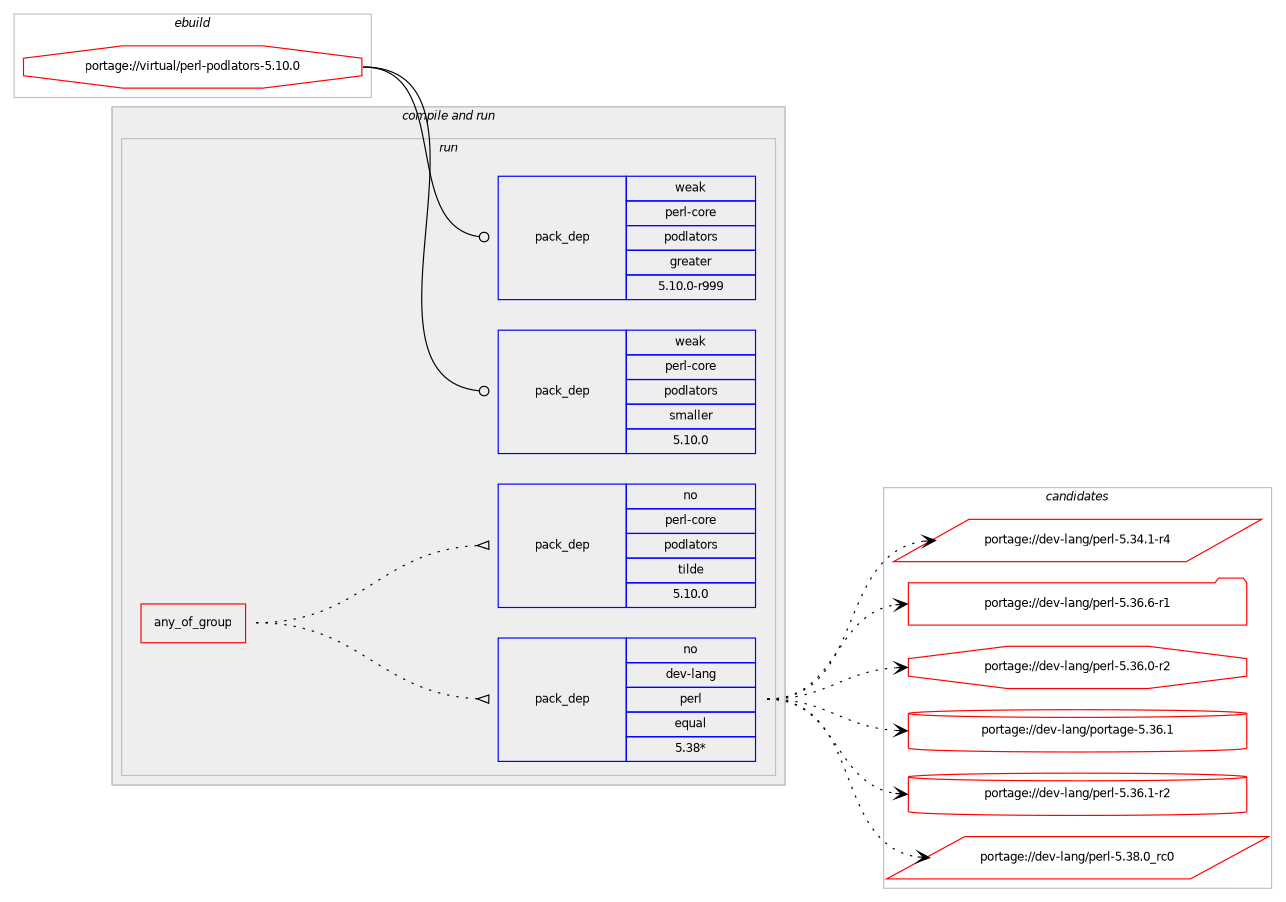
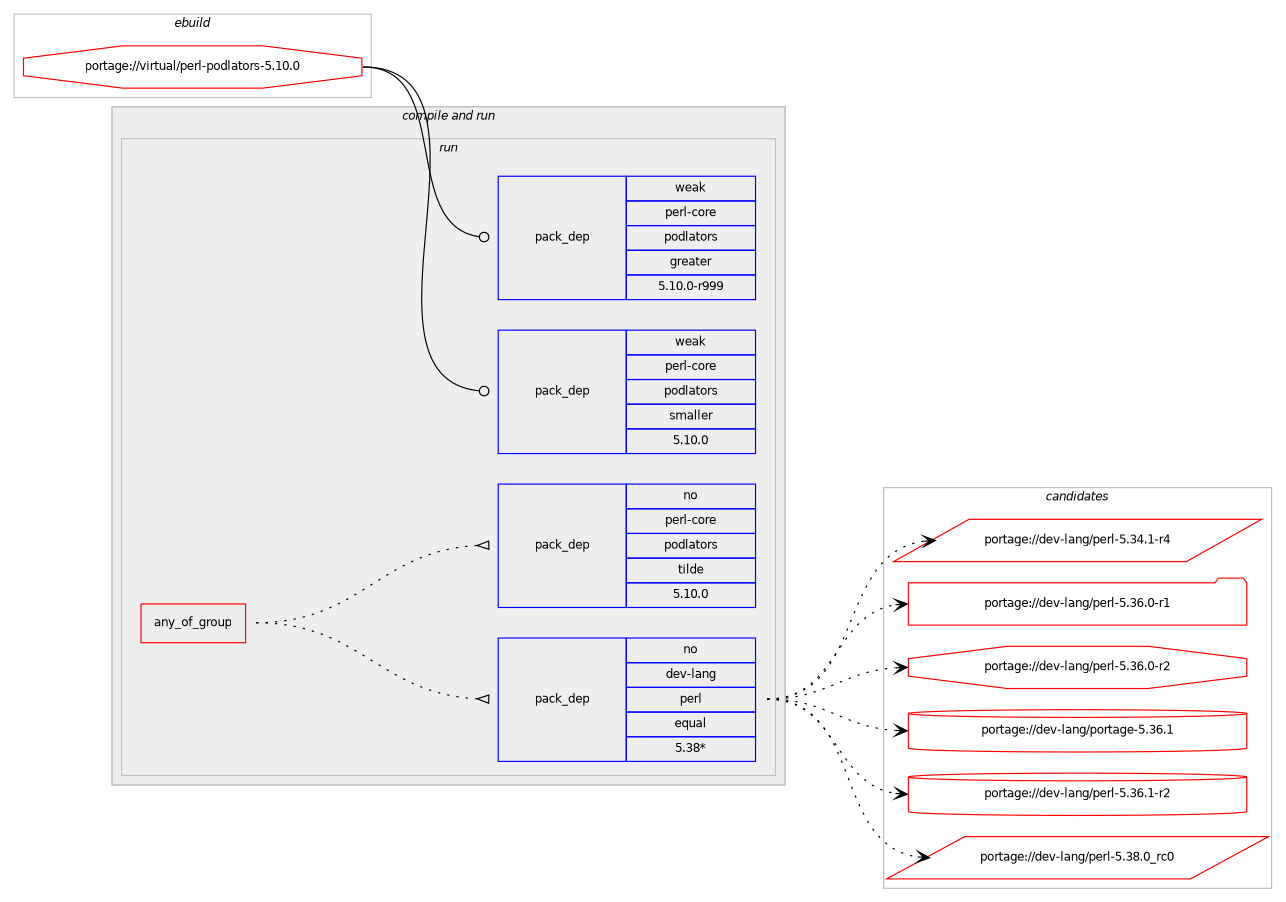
(1078, 604) -> (1078, 604)
